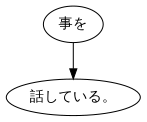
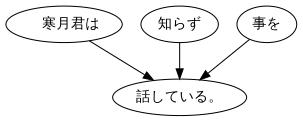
none -> (64, 24)
none -> (180, 24)
